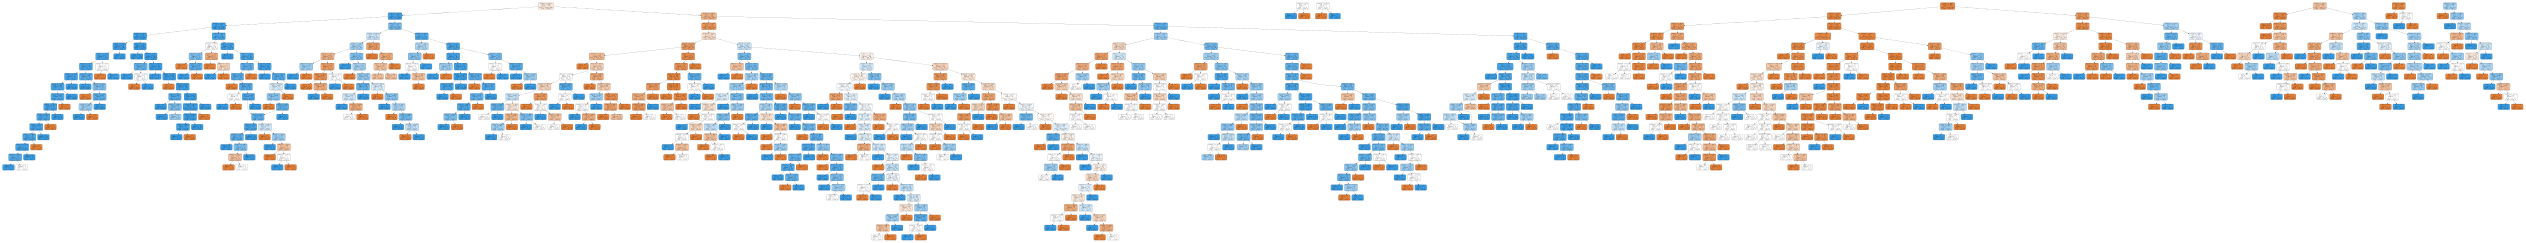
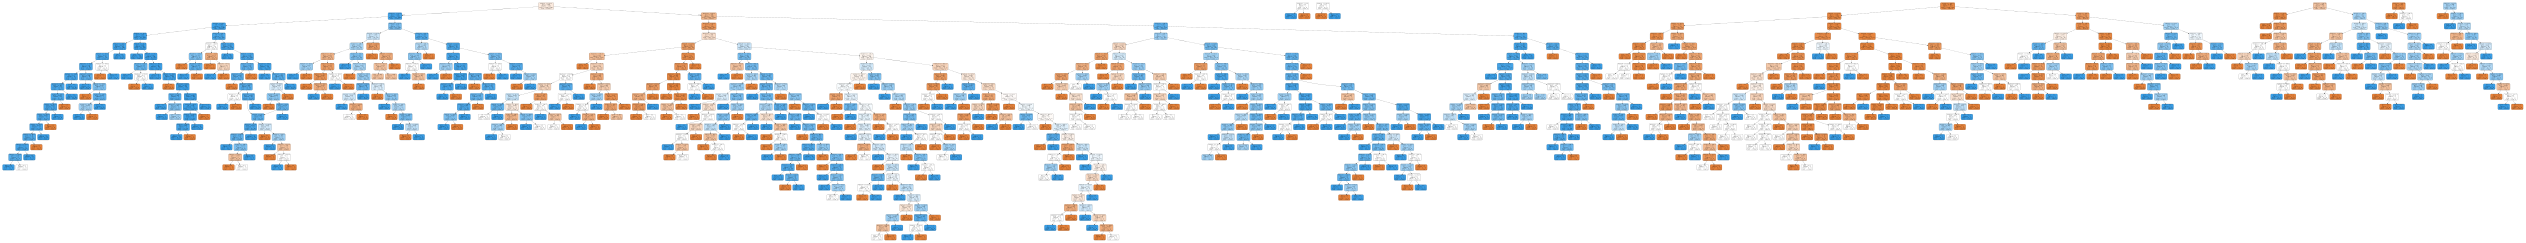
(1471, 114) -> (1453, 112)
